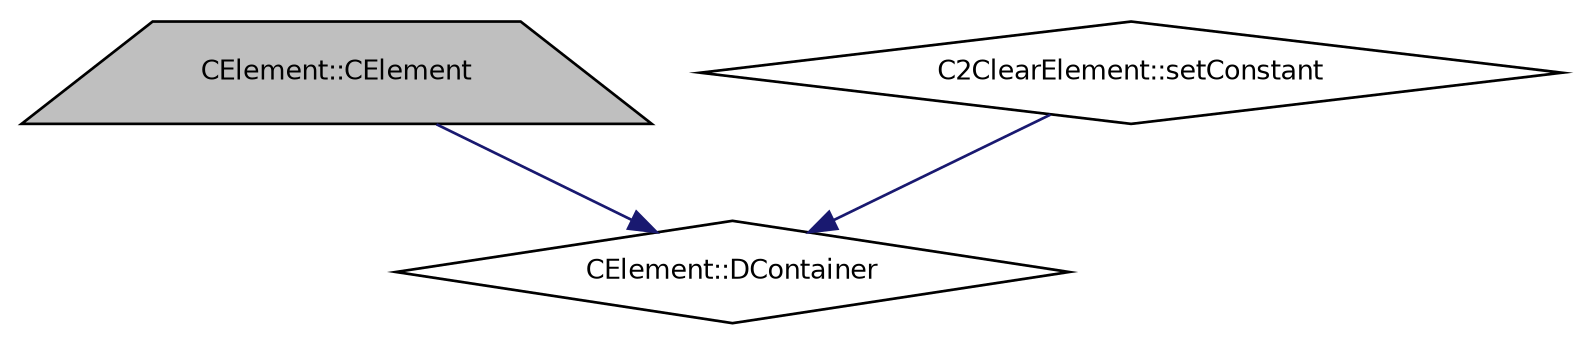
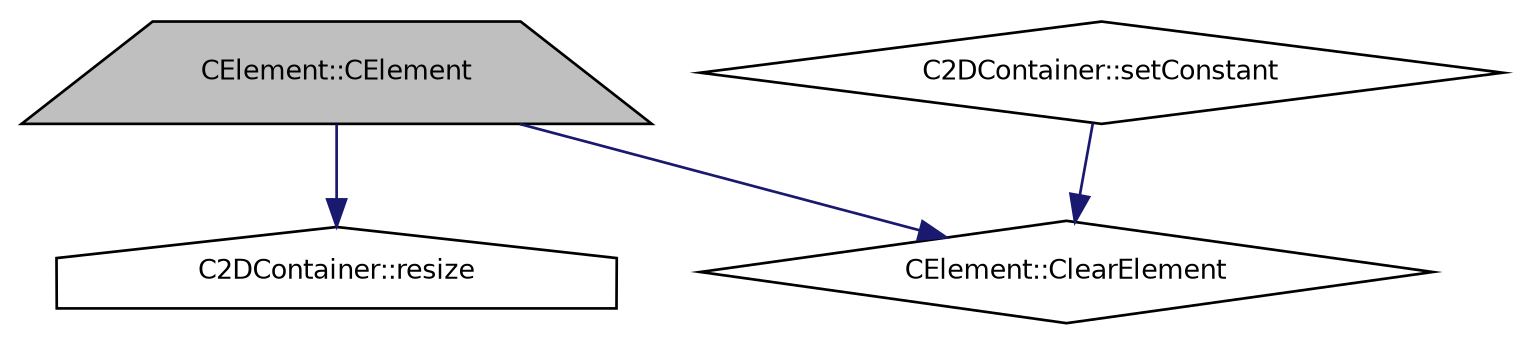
(1131, 73) -> (1101, 73)
none -> (337, 272)
(733, 272) -> (1066, 272)
